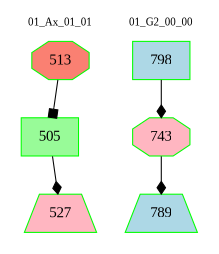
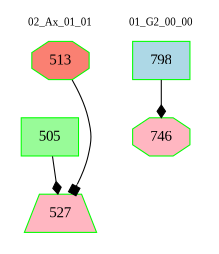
(60, 23) -> (60, 23)
(56, 93) -> (91, 131)
(161, 137) -> (161, 137)
(161, 213) -> none
